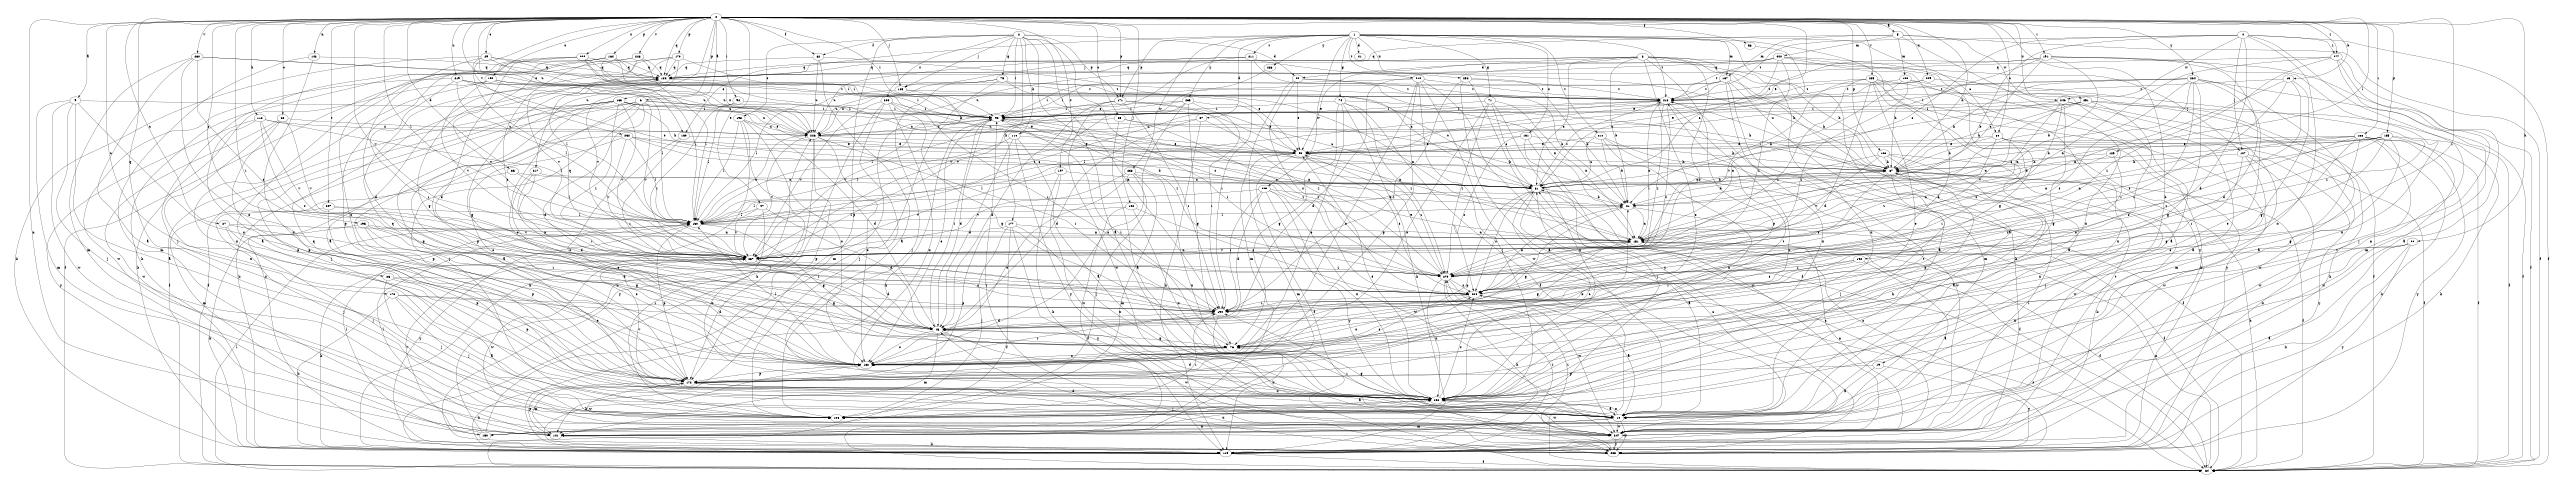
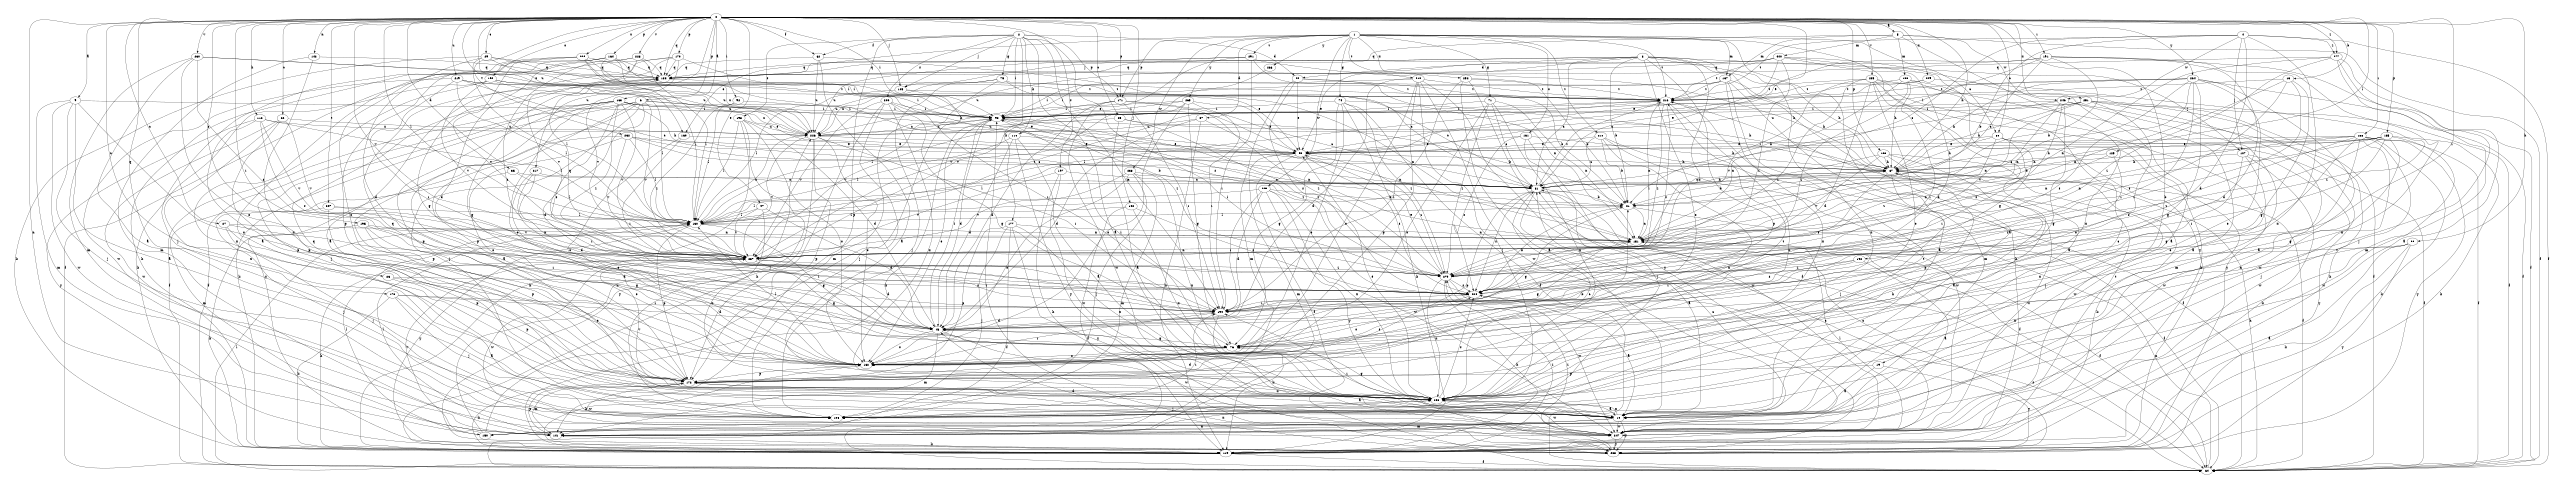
(1750, 46) -> none
(1251, 57) -> (1251, 57)
(1360, 57) -> none
(2118, 242) -> (2118, 242)
(1282, 247) -> none
none -> (1670, 271)
none -> (1043, 272)
(2029, 303) -> (2029, 303)
(1840, 339) -> (1840, 339)
(567, 405) -> (1679, 409)
(1870, 410) -> (1785, 419)
